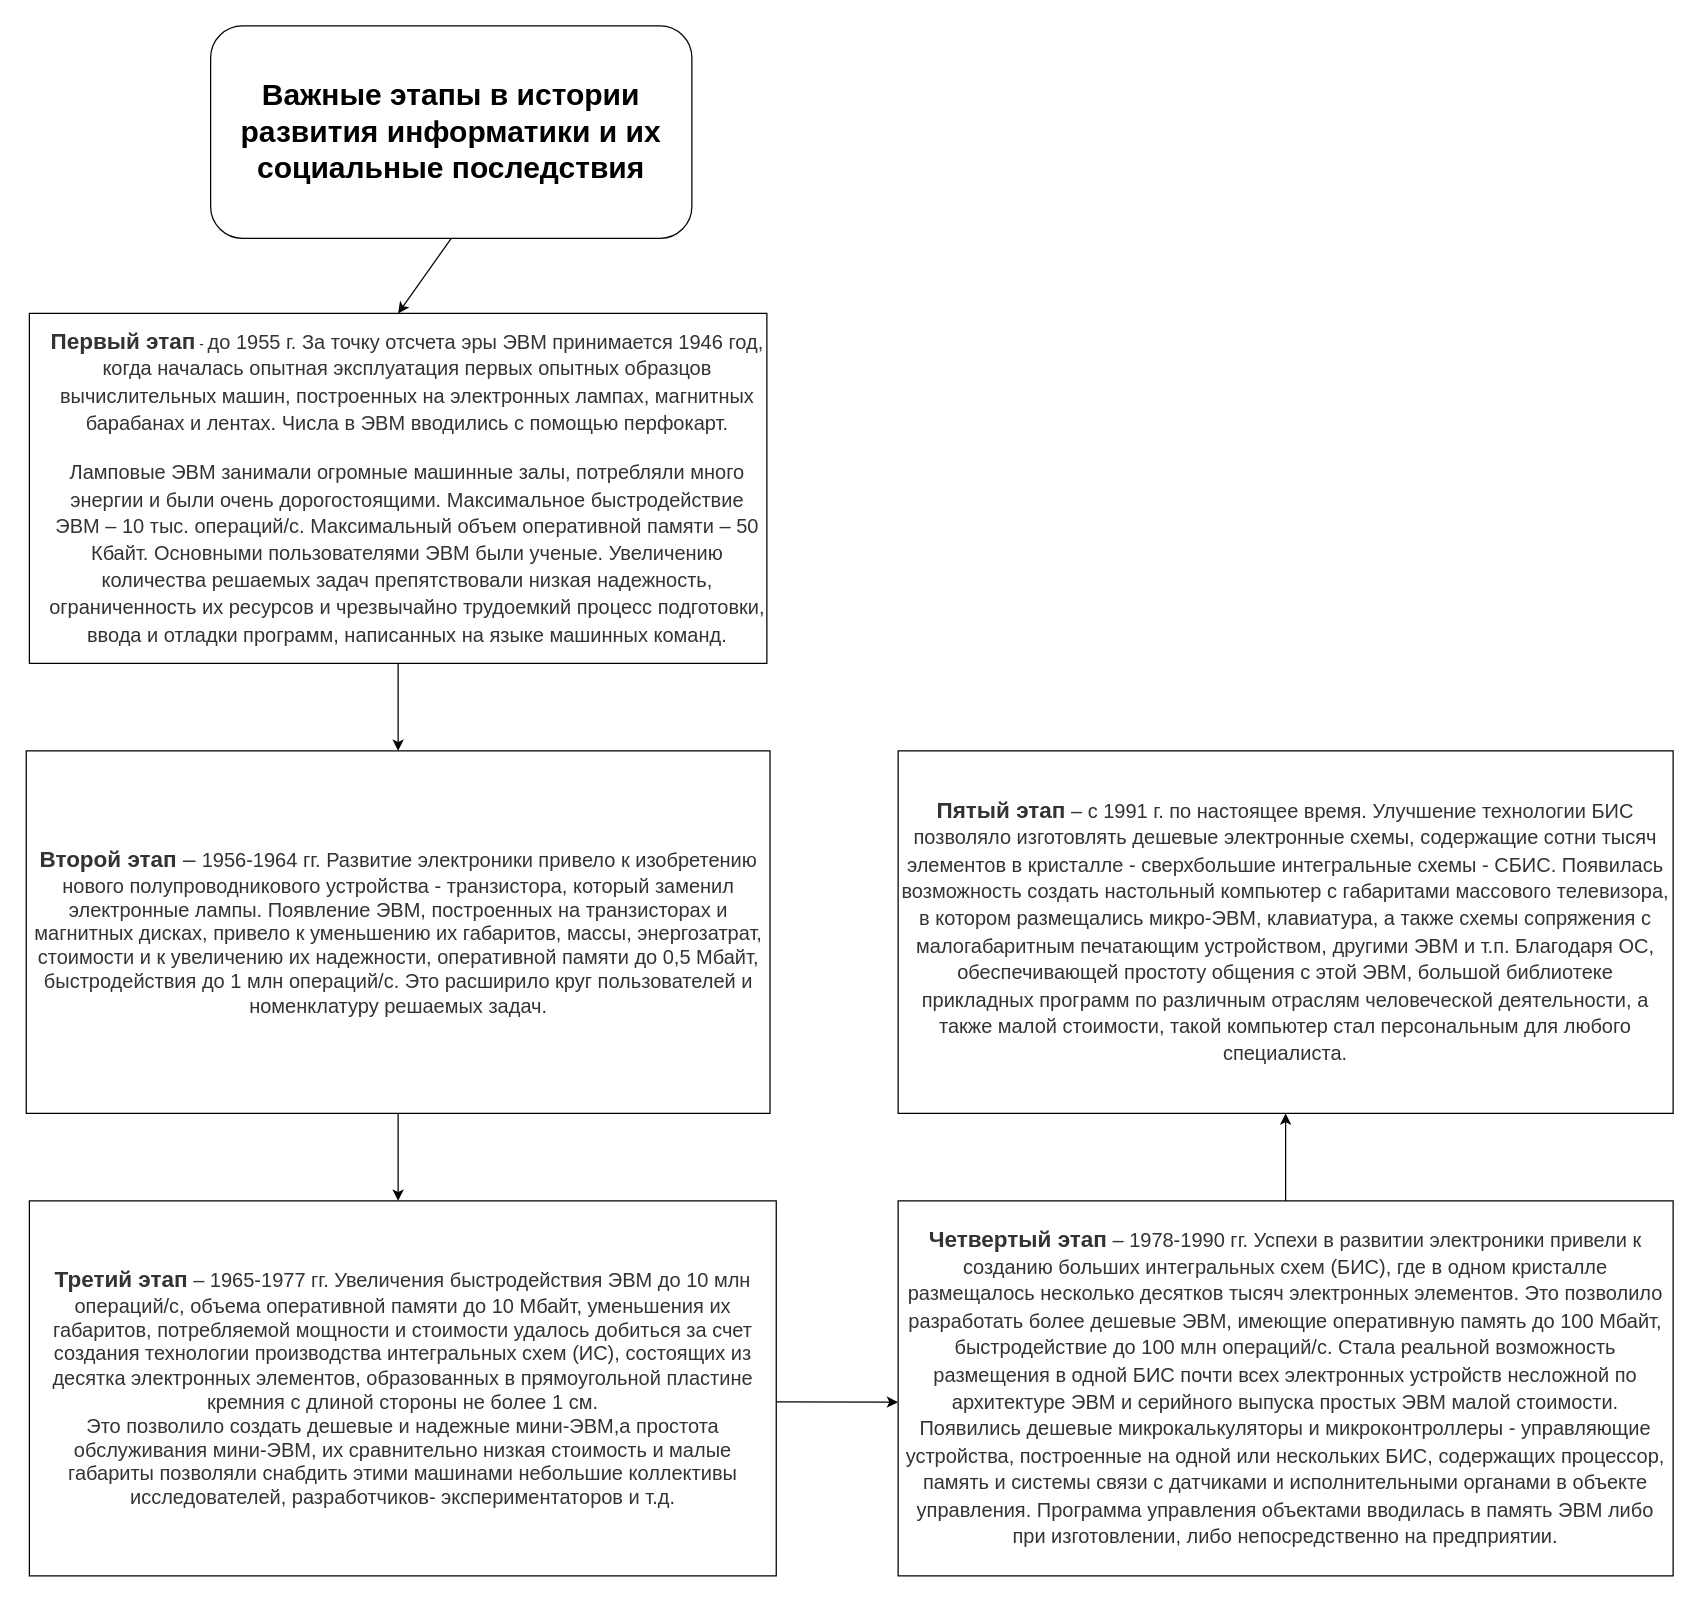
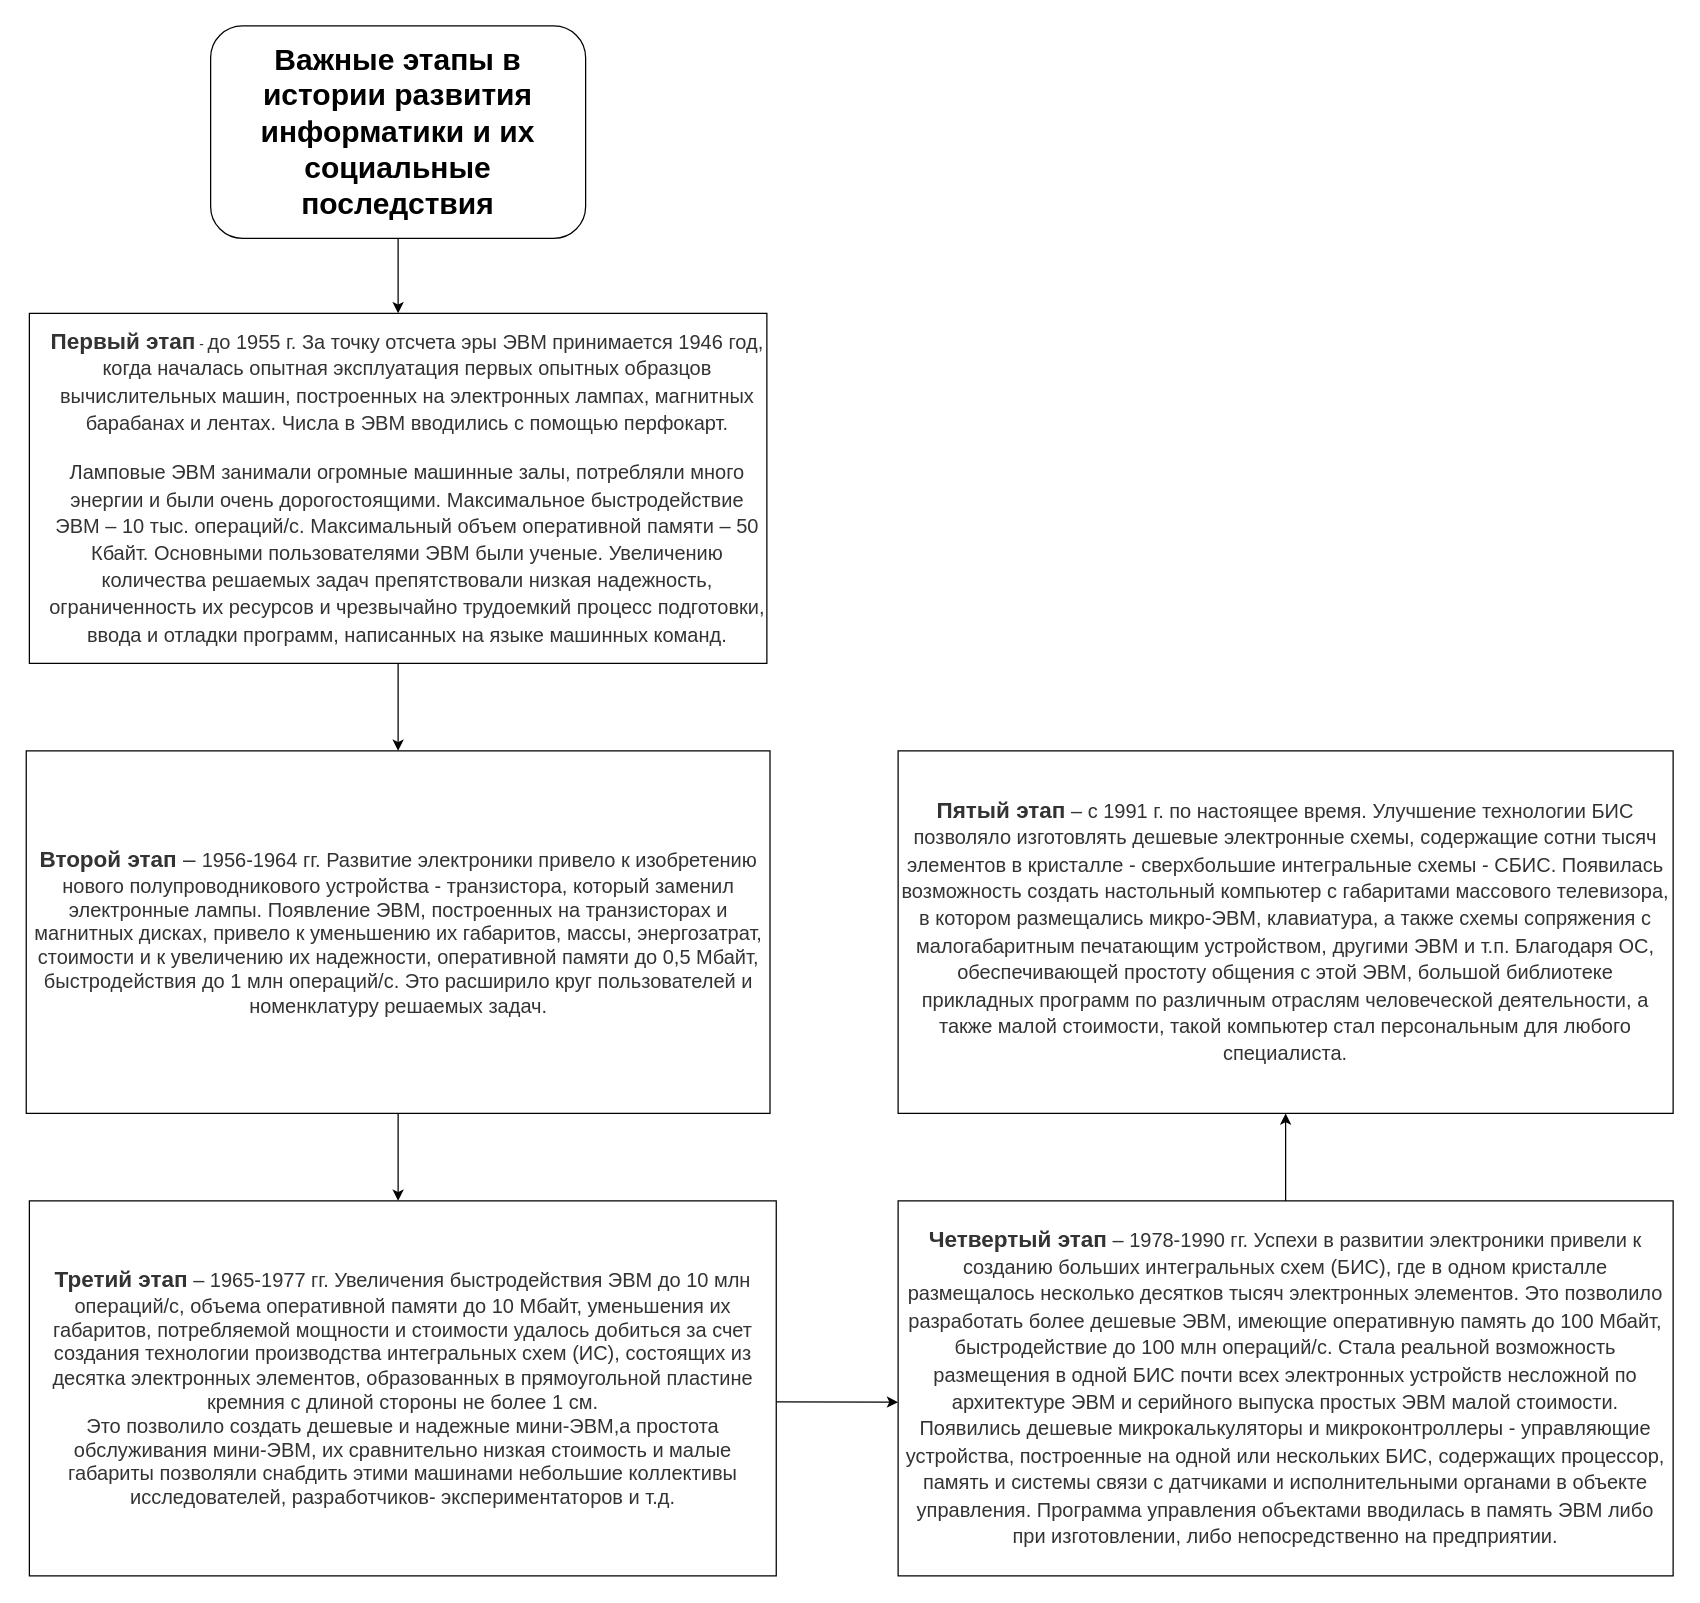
(451, 132) -> (398, 132)
